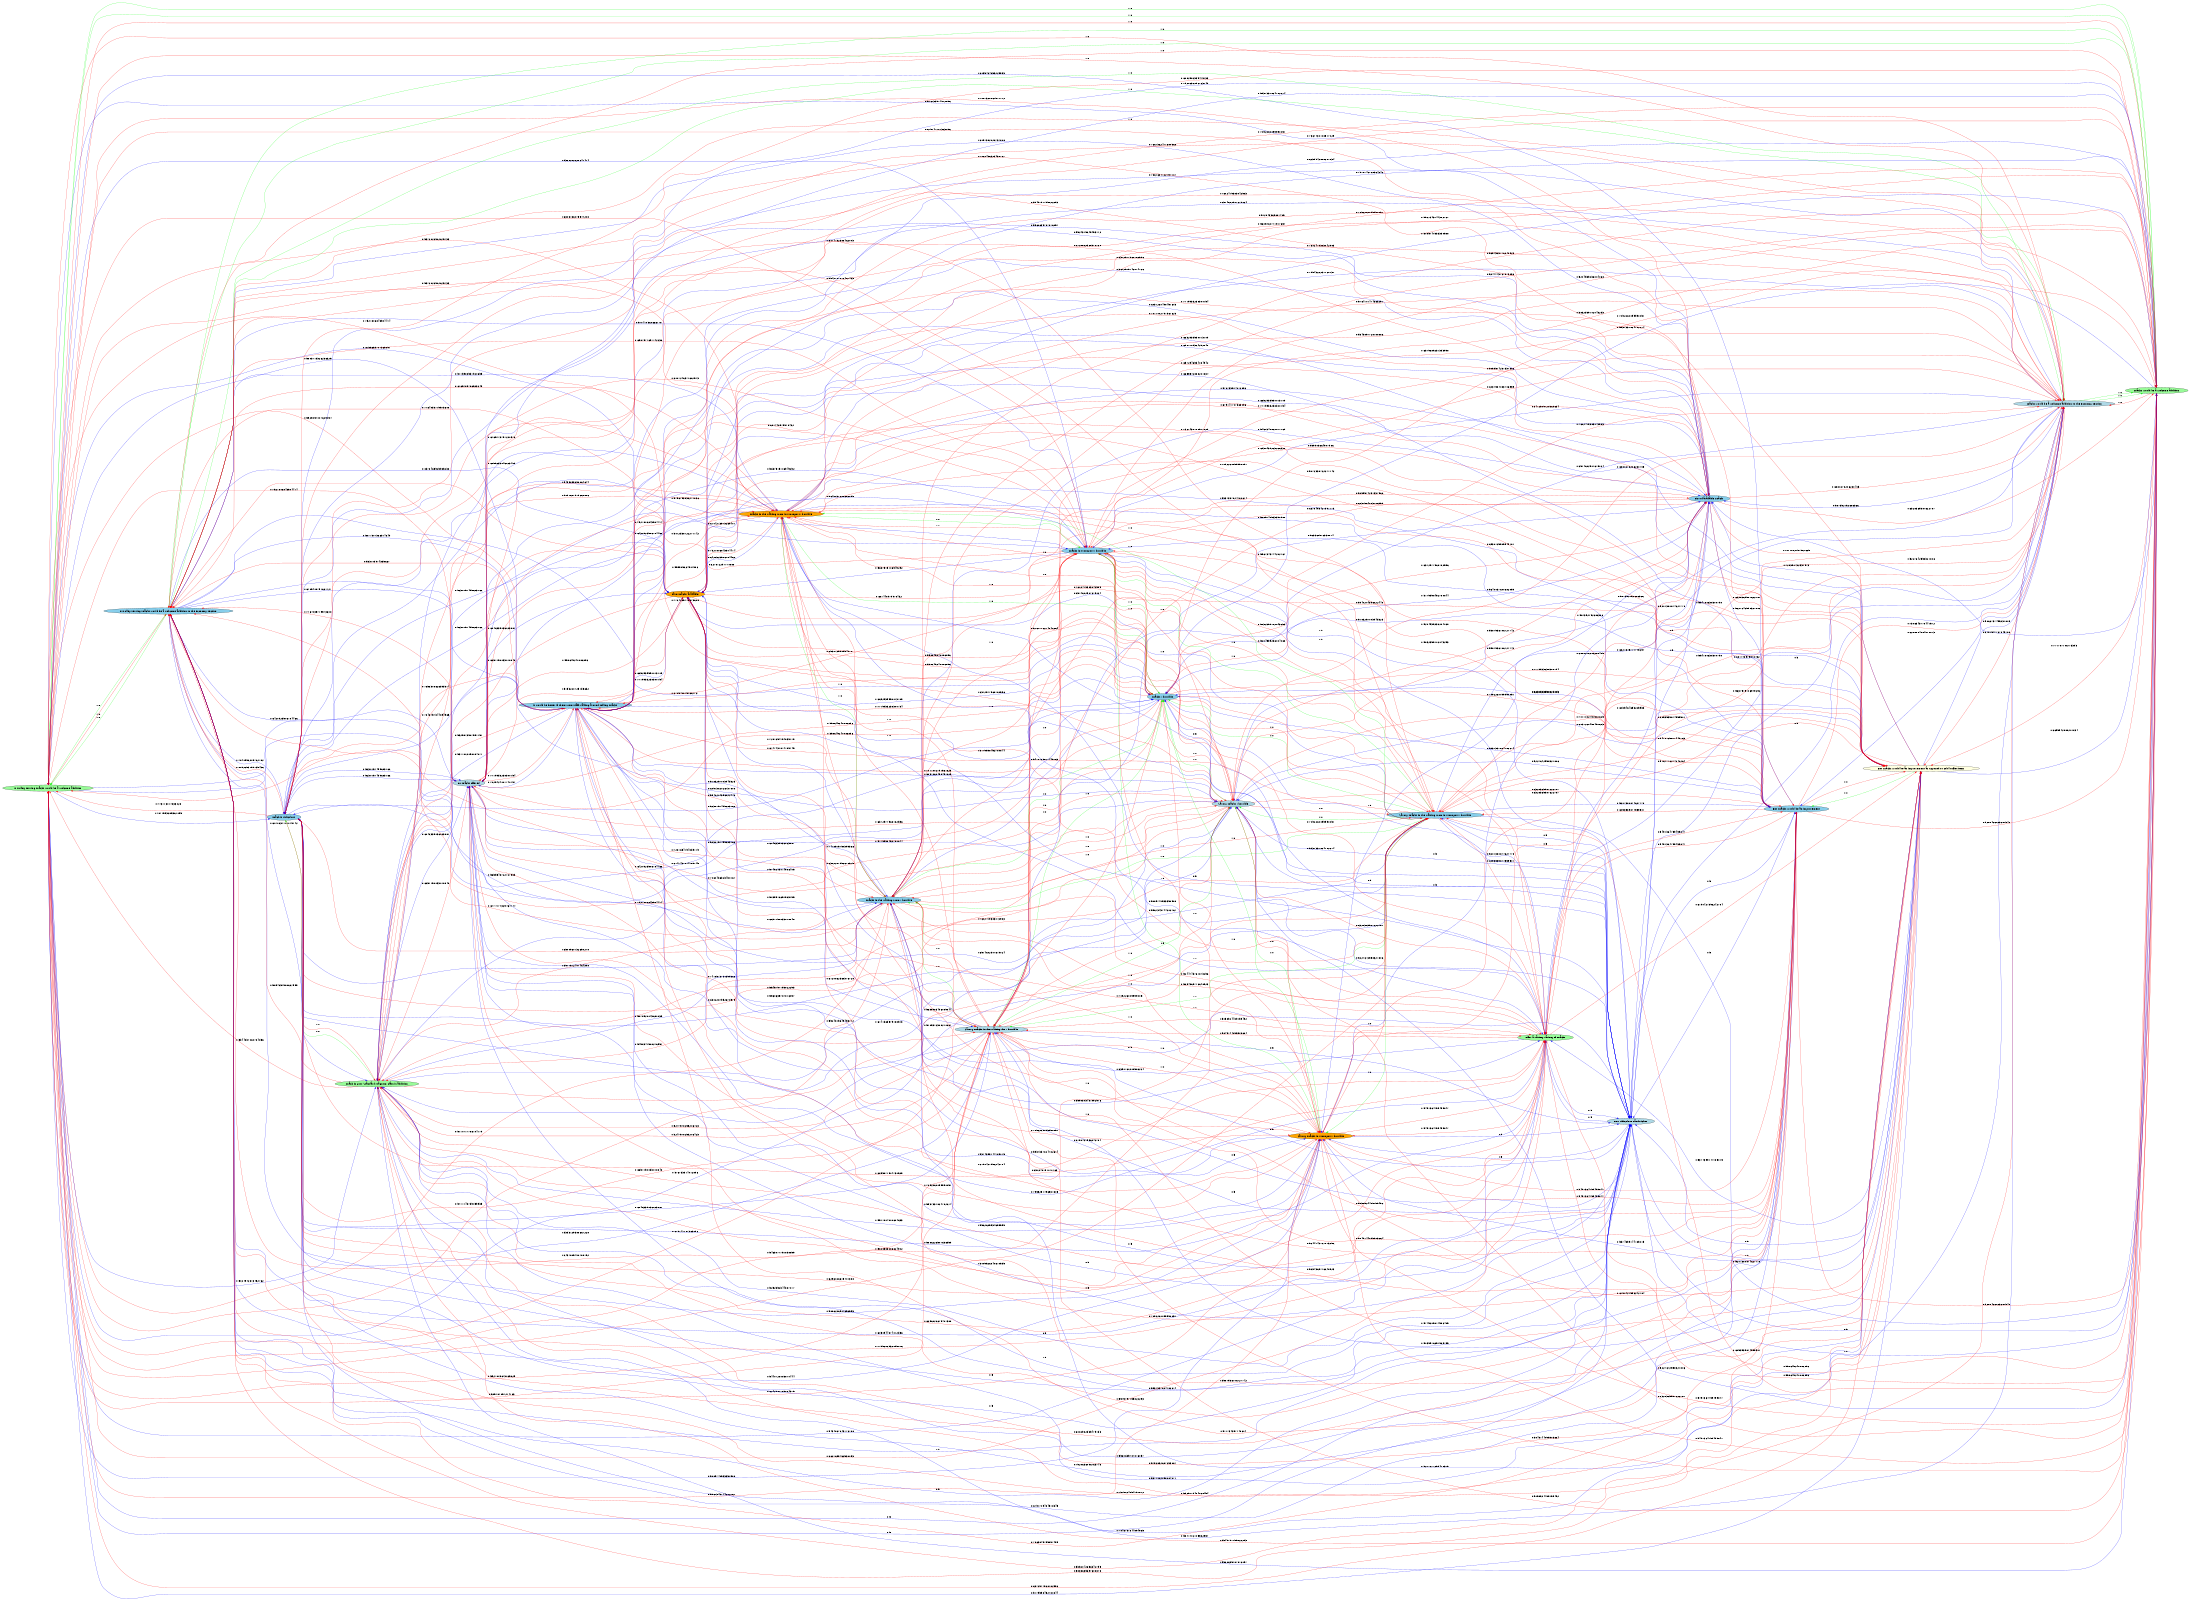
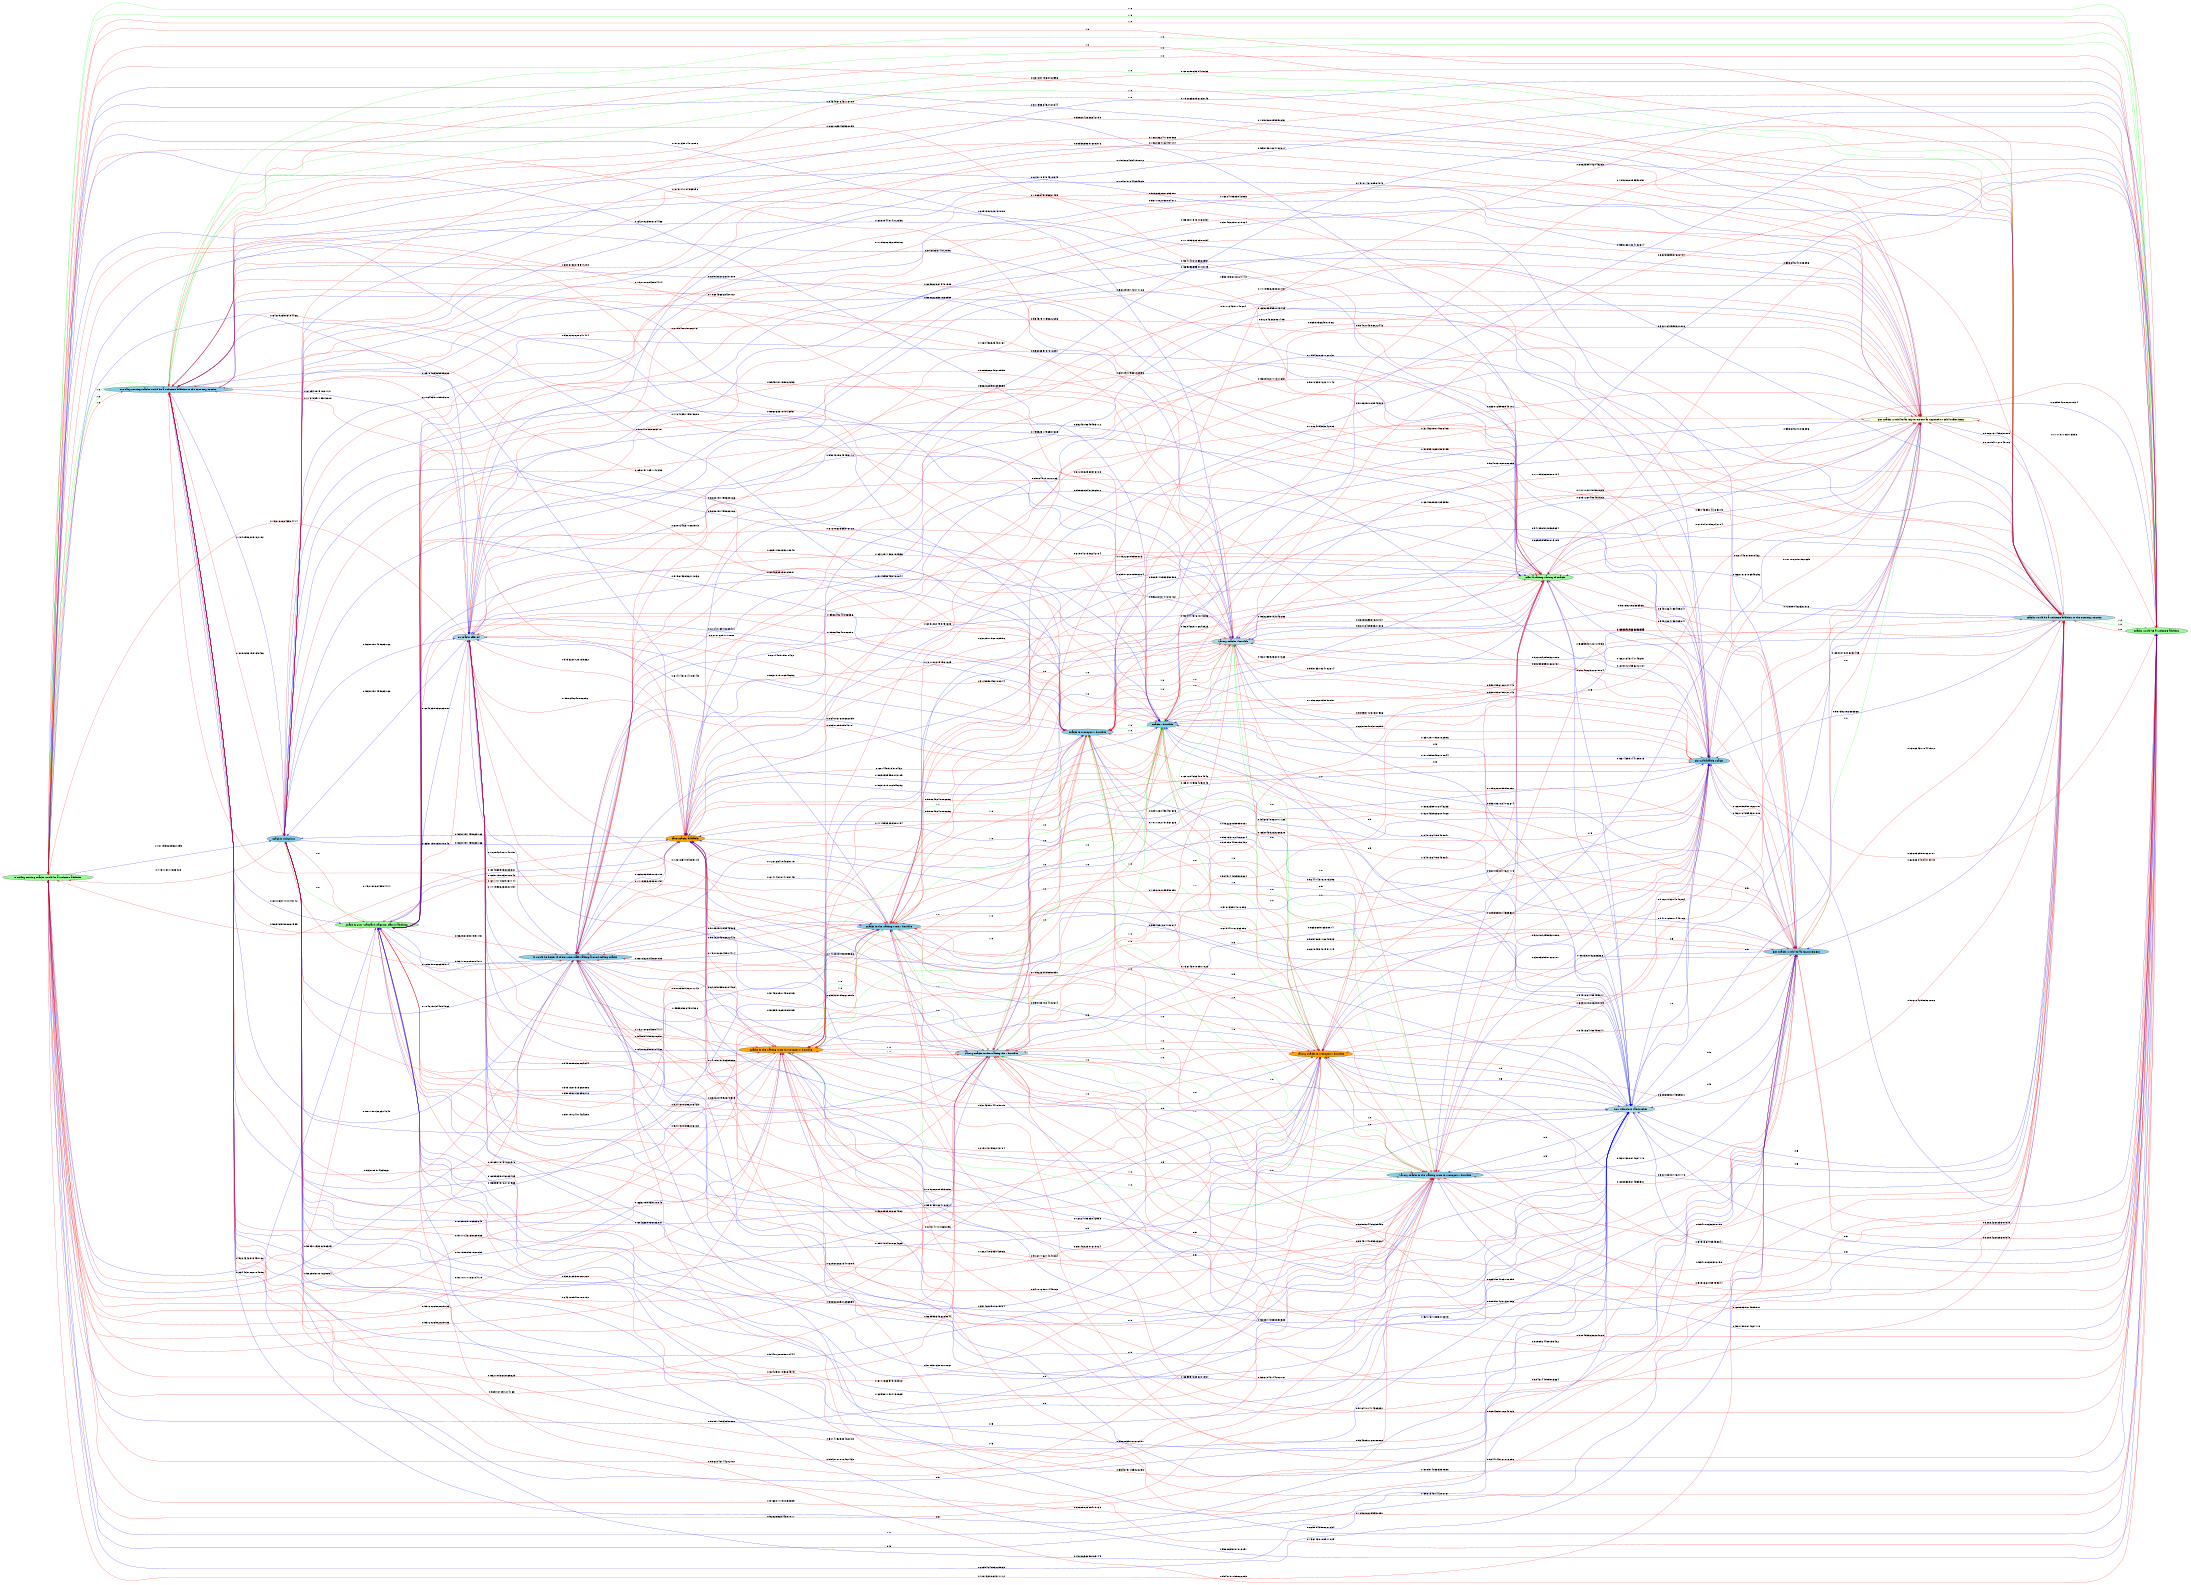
(273, 364) -> none
(1590, 424) -> (1590, 644)
